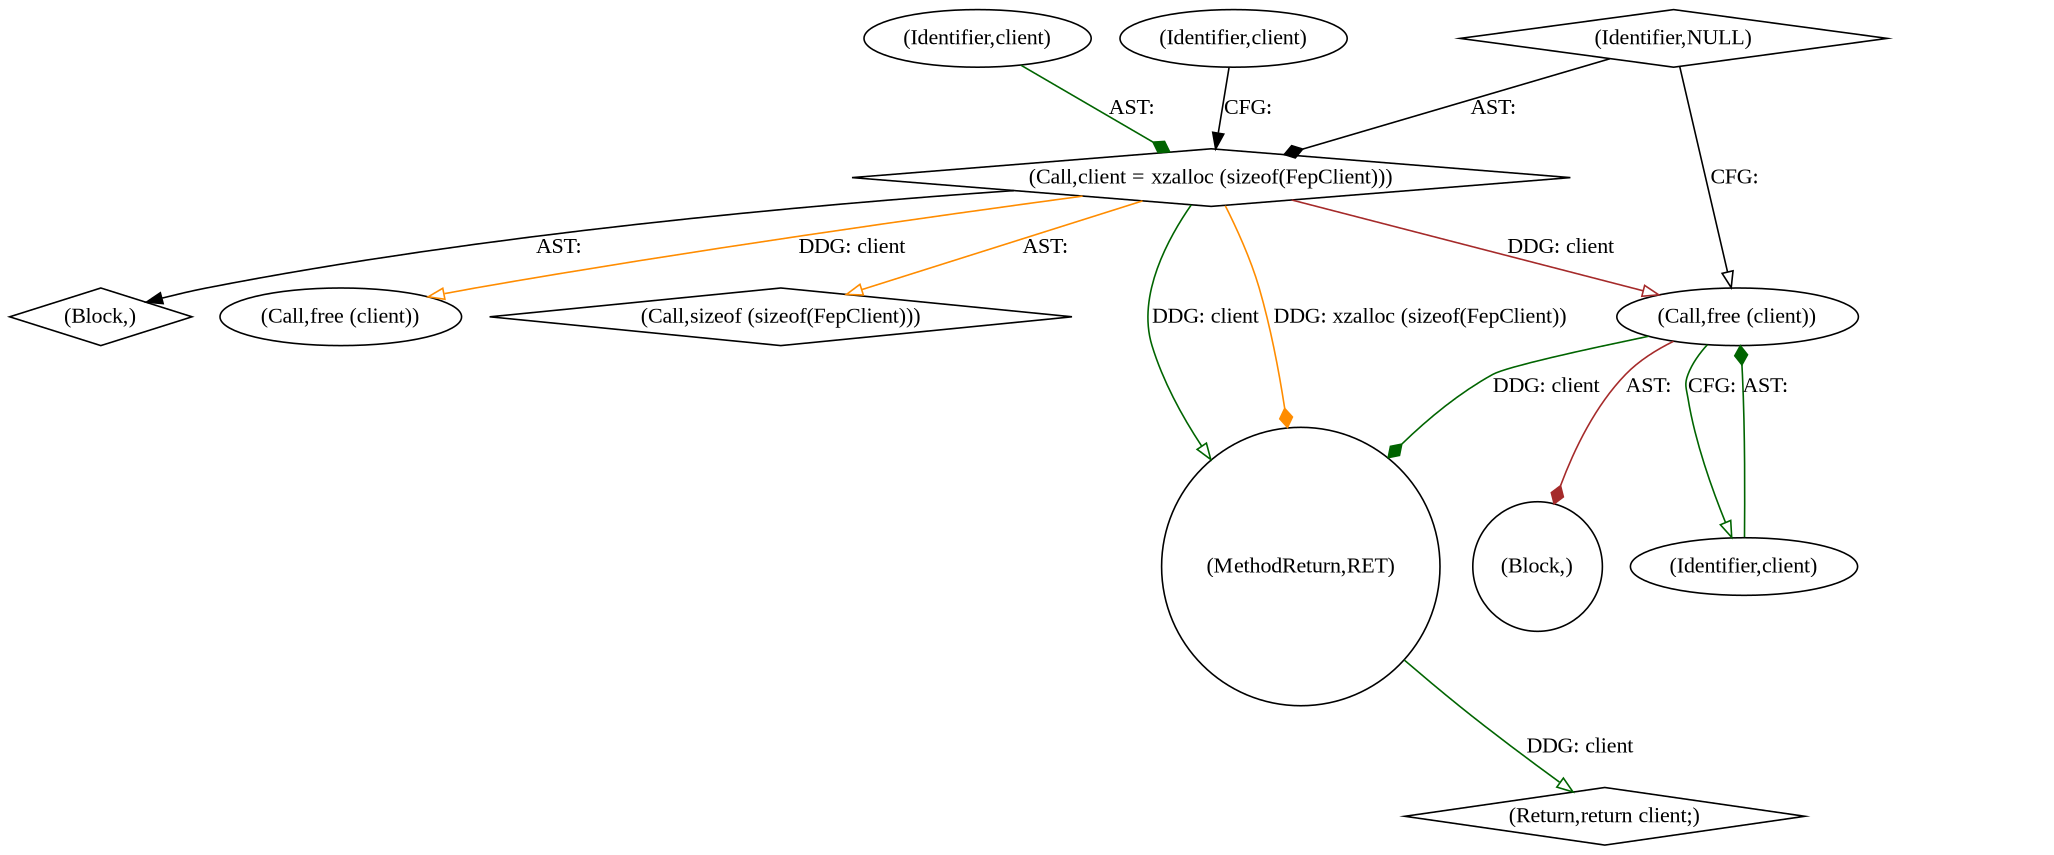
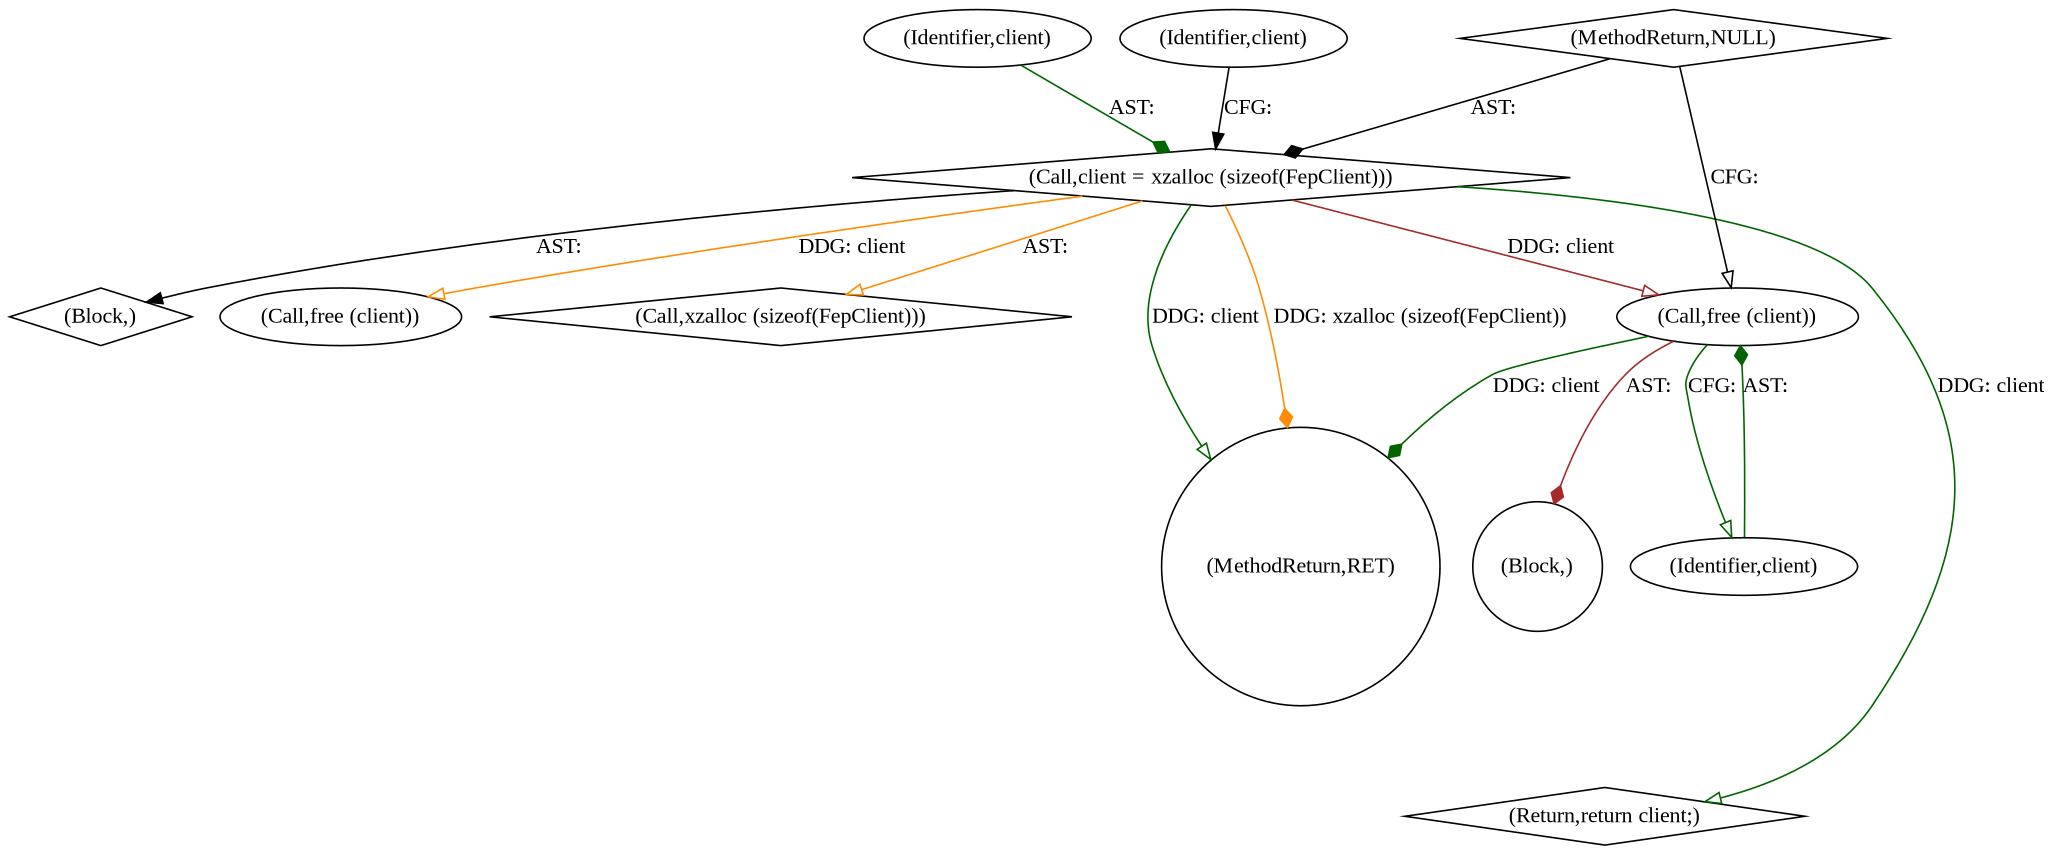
(1674, 38) -> (1674, 38)
(781, 317) -> (781, 317)
(1481, 723) -> (1926, 374)
